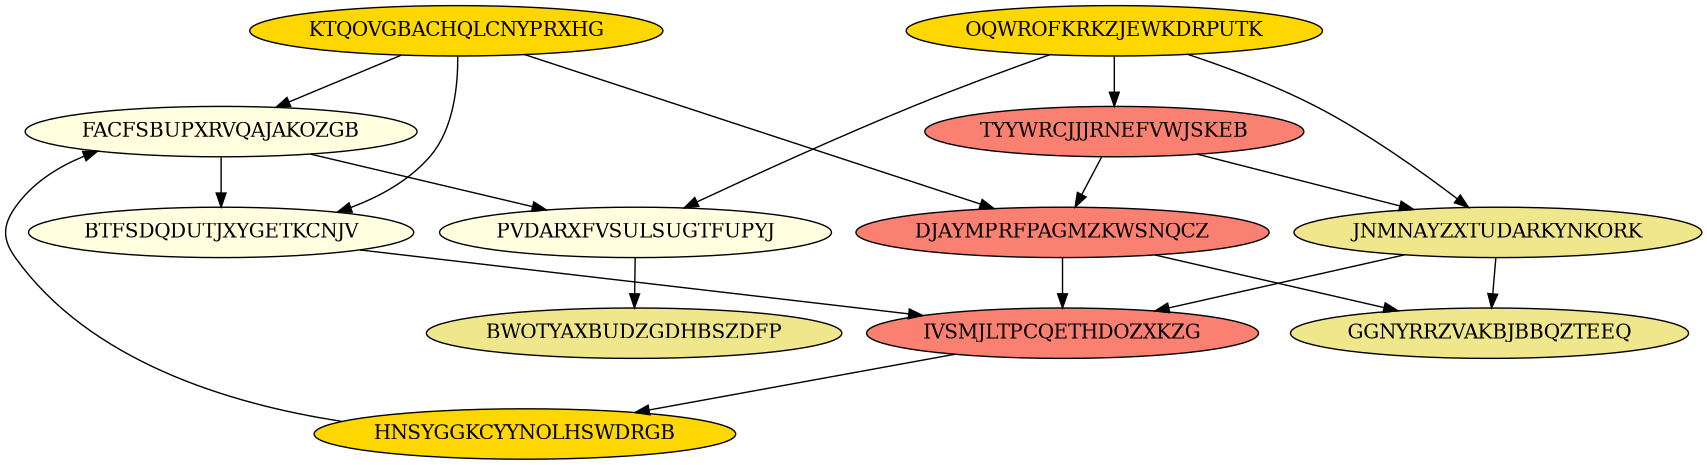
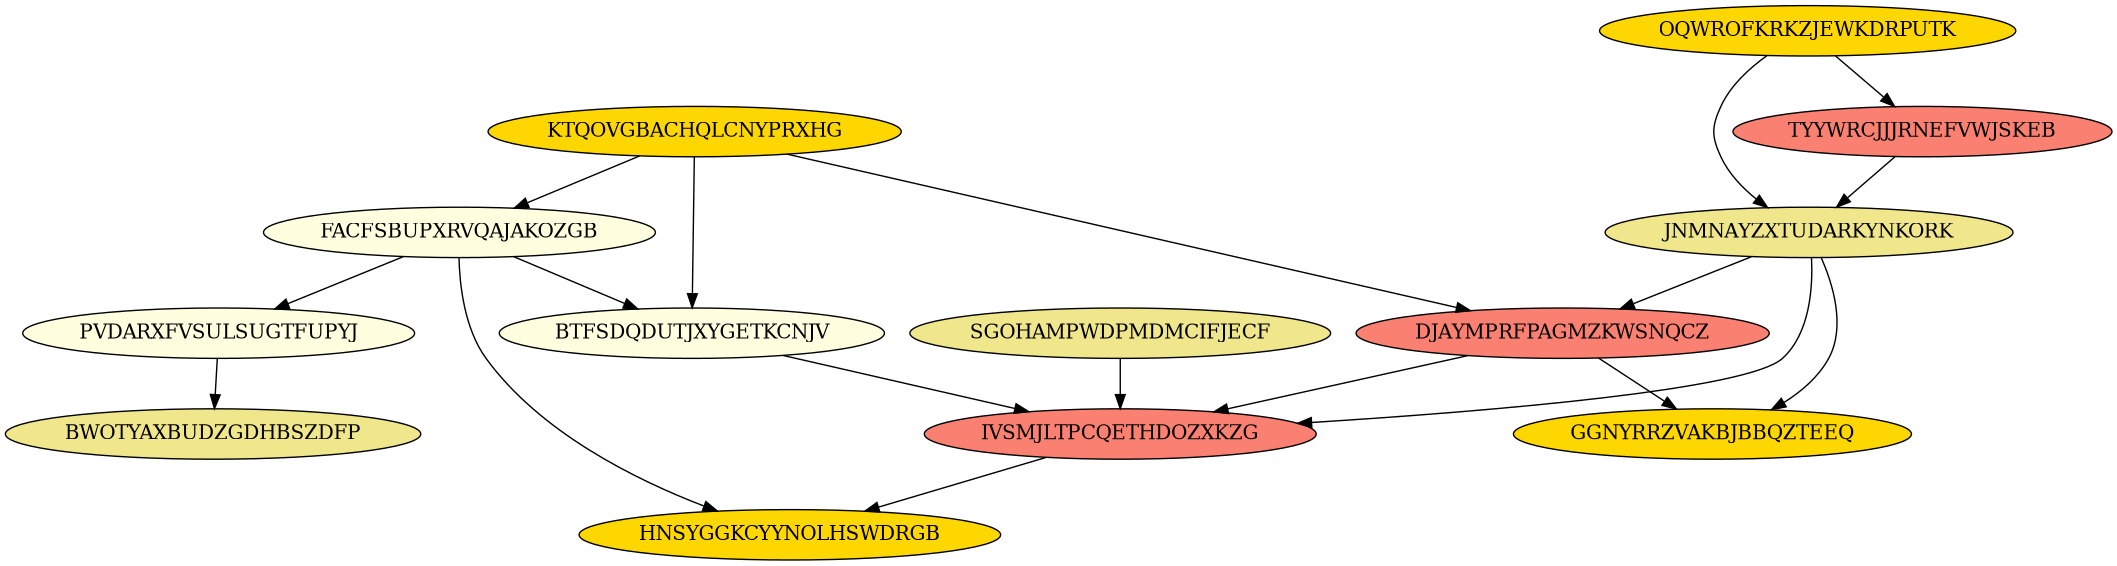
(871, 124) -> none
(1092, 176) -> (1692, 280)
none -> (1120, 333)
(1489, 333) -> (1712, 434)
(100, 336) -> (542, 416)
